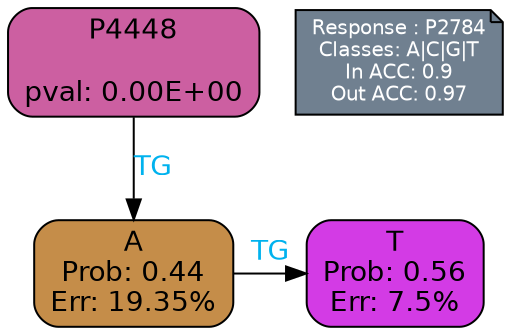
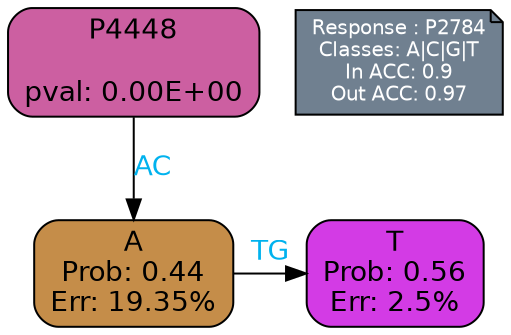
(153, 168) -> (153, 168)
(395, 274) -> (395, 274)
